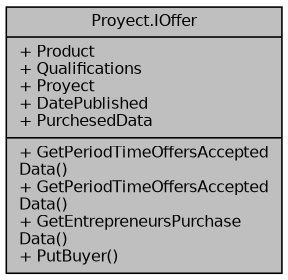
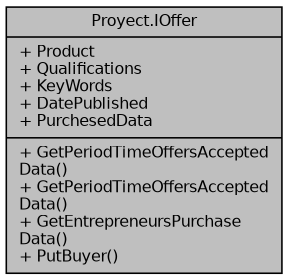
(57, 87) -> (66, 87)
